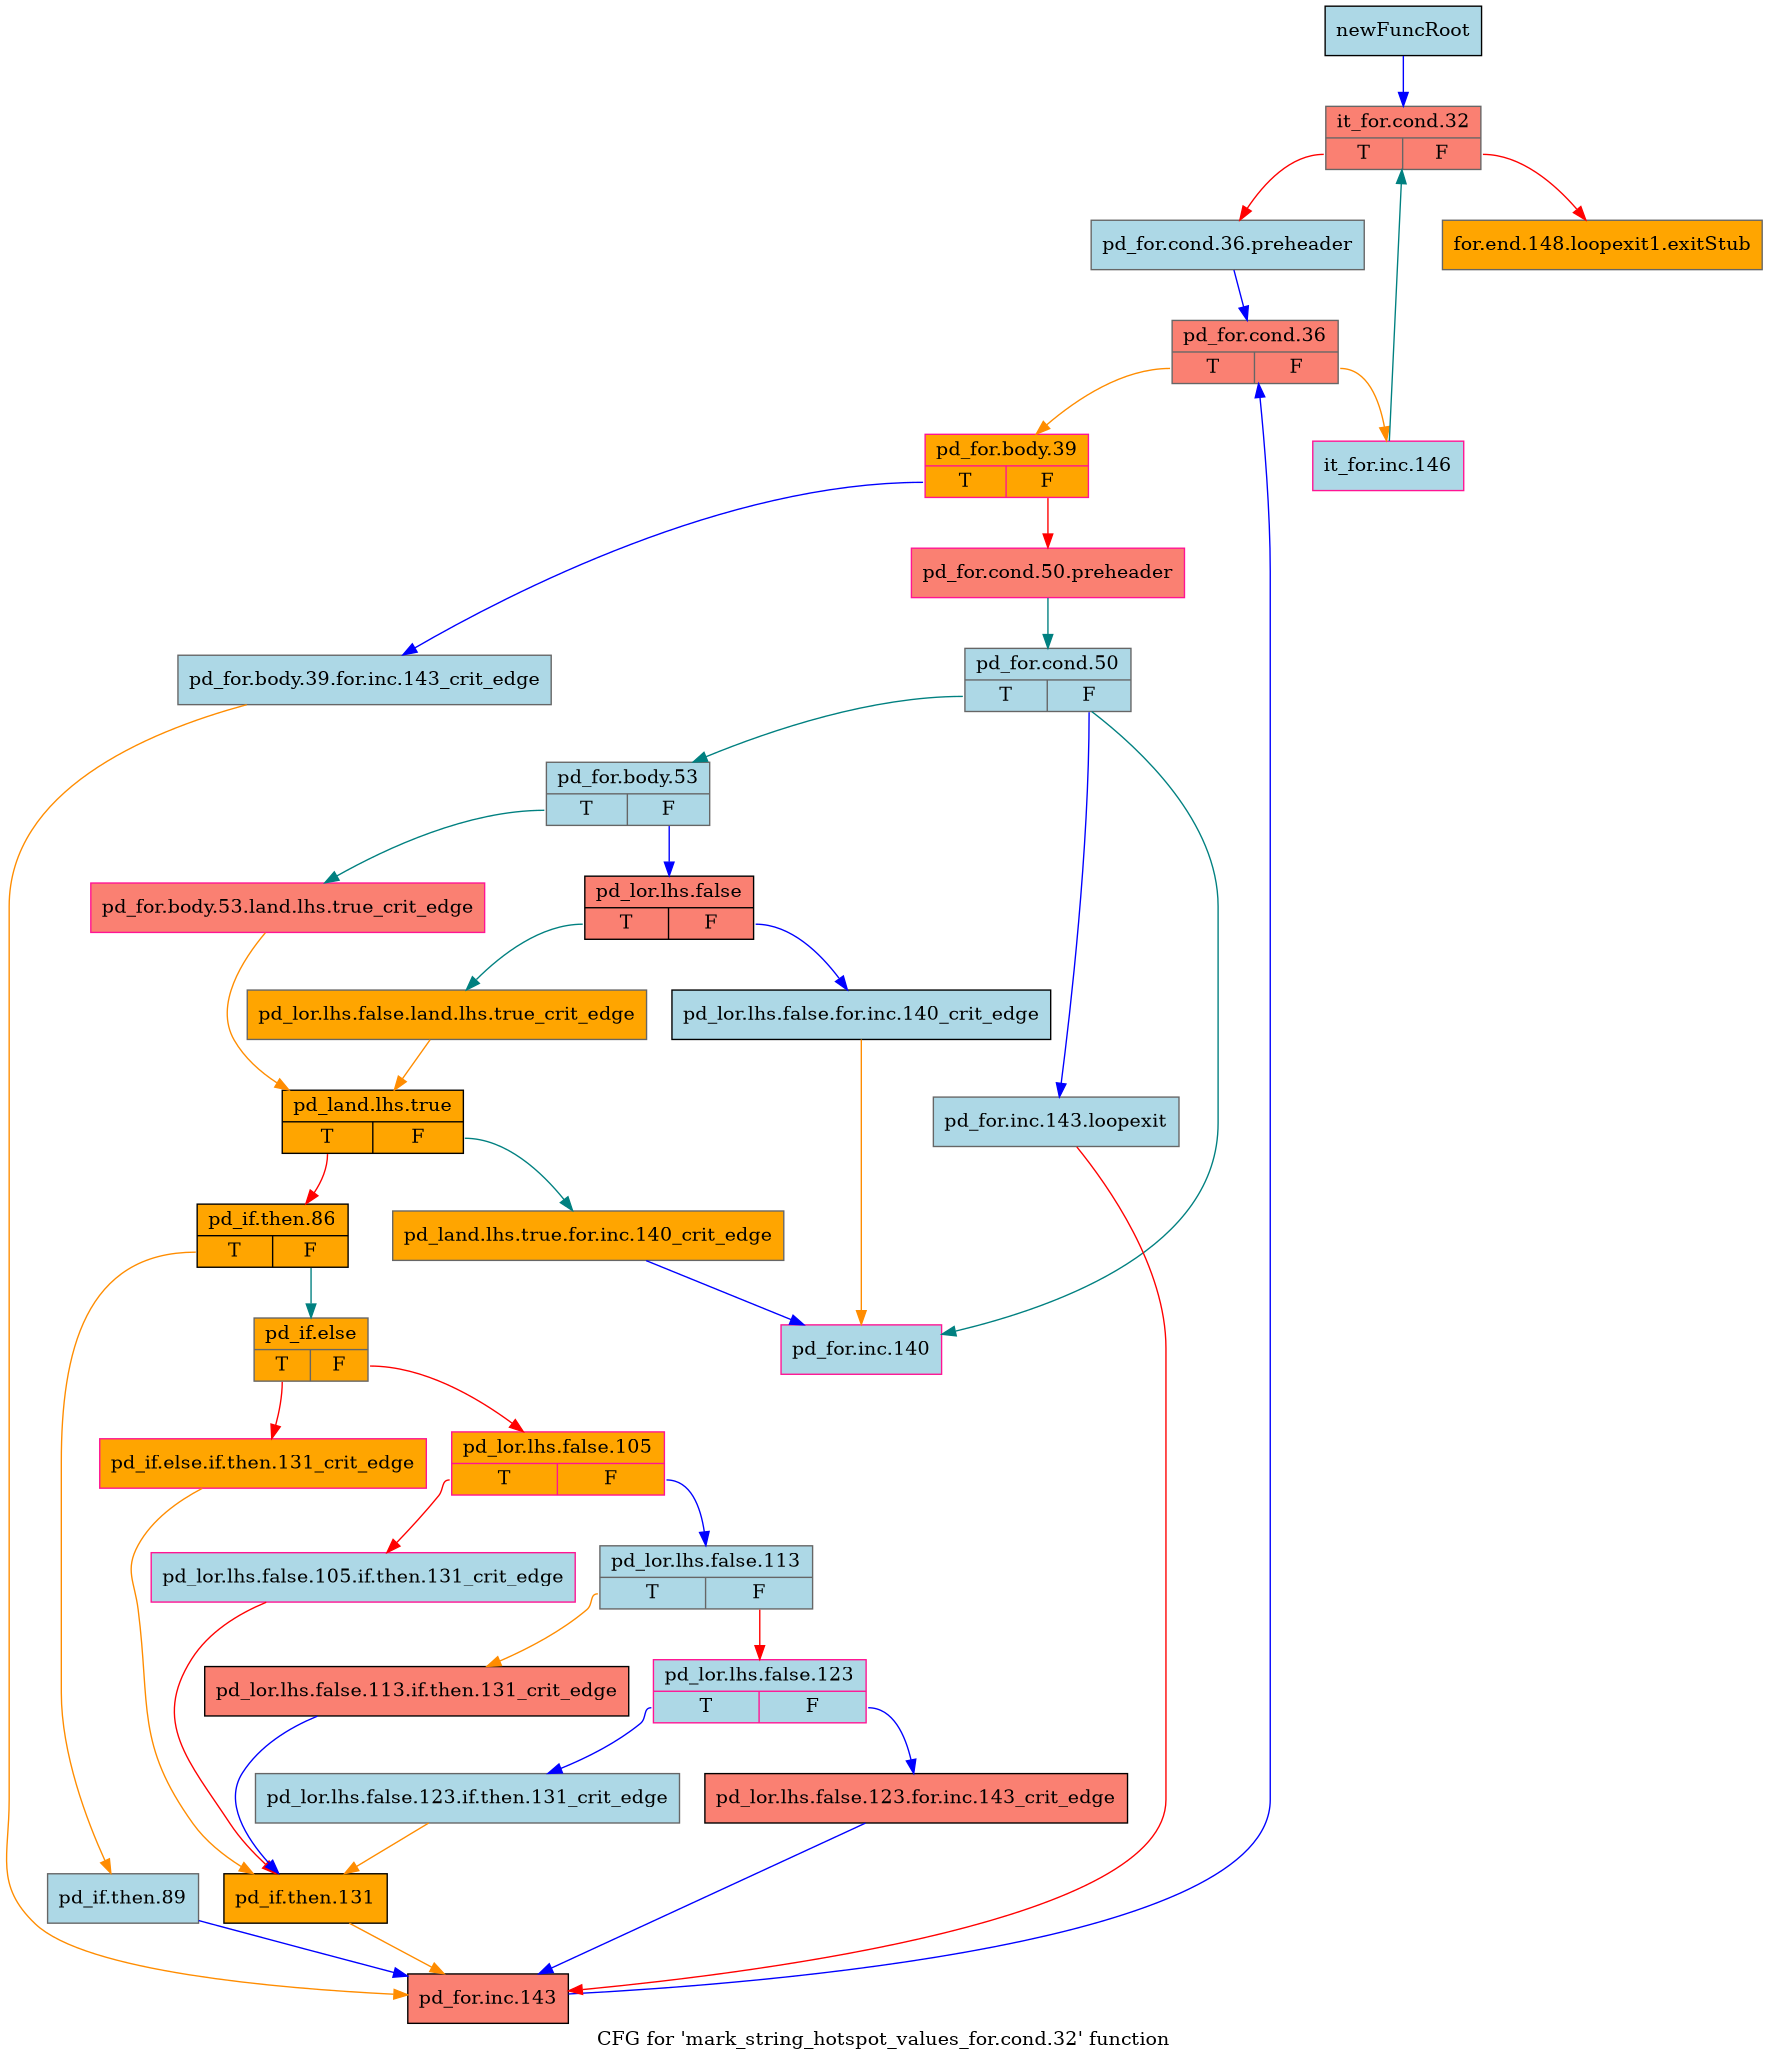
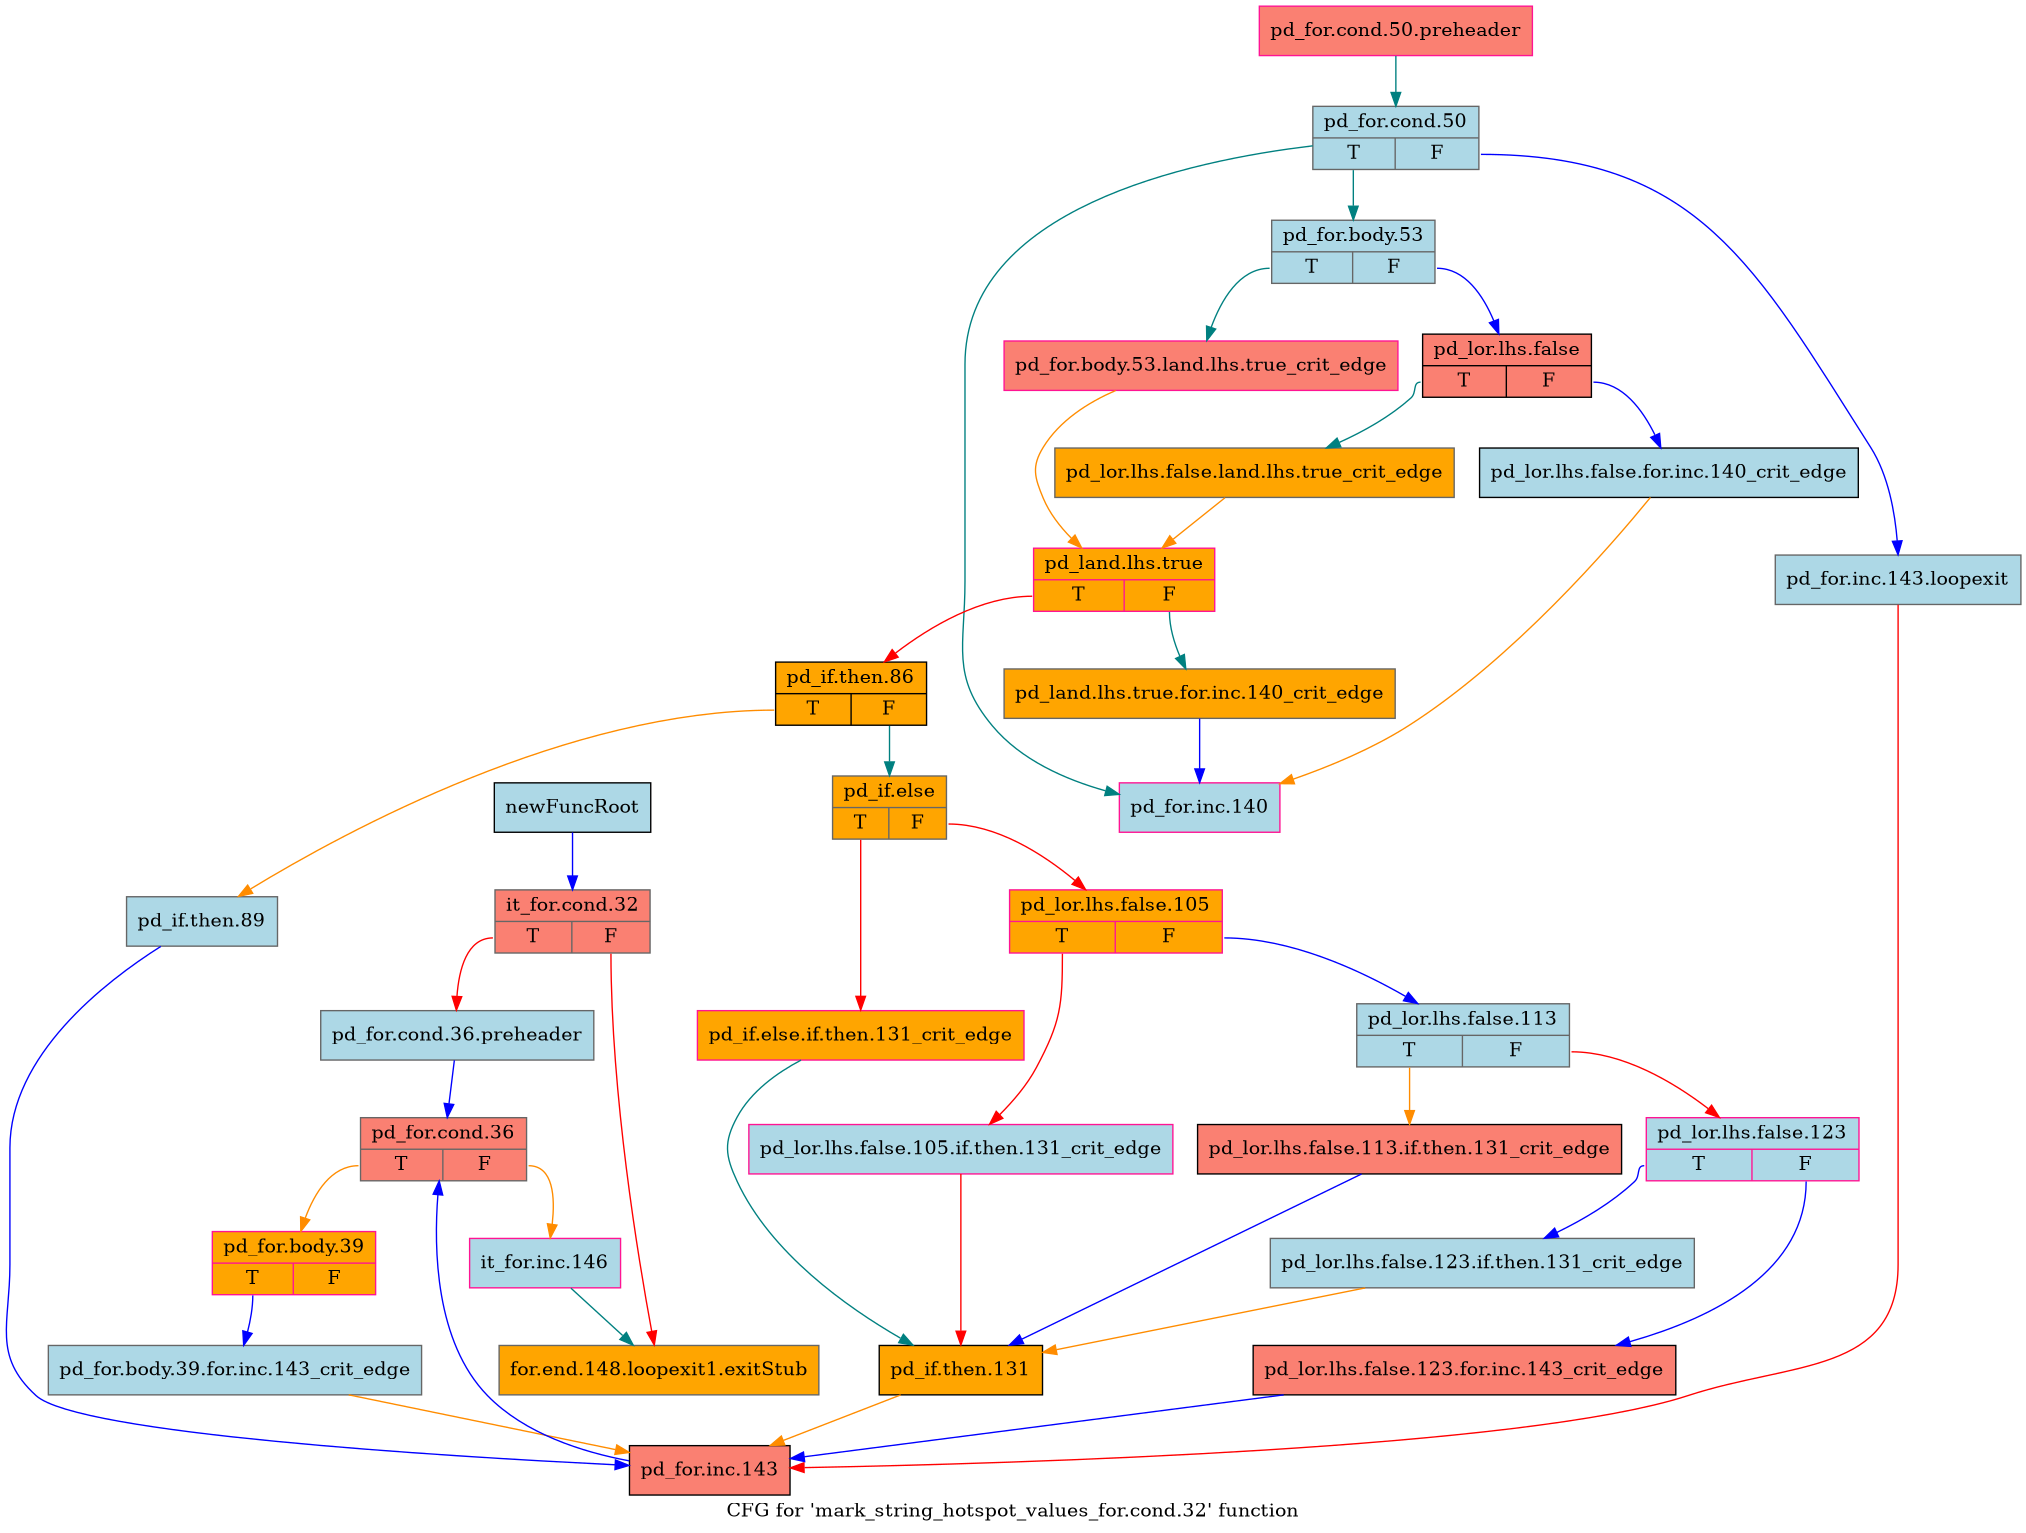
(1395, 312) -> (597, 1312)
(1048, 516) -> none
(373, 1122) -> (1124, 580)
(144, 1678) -> (756, 1214)
